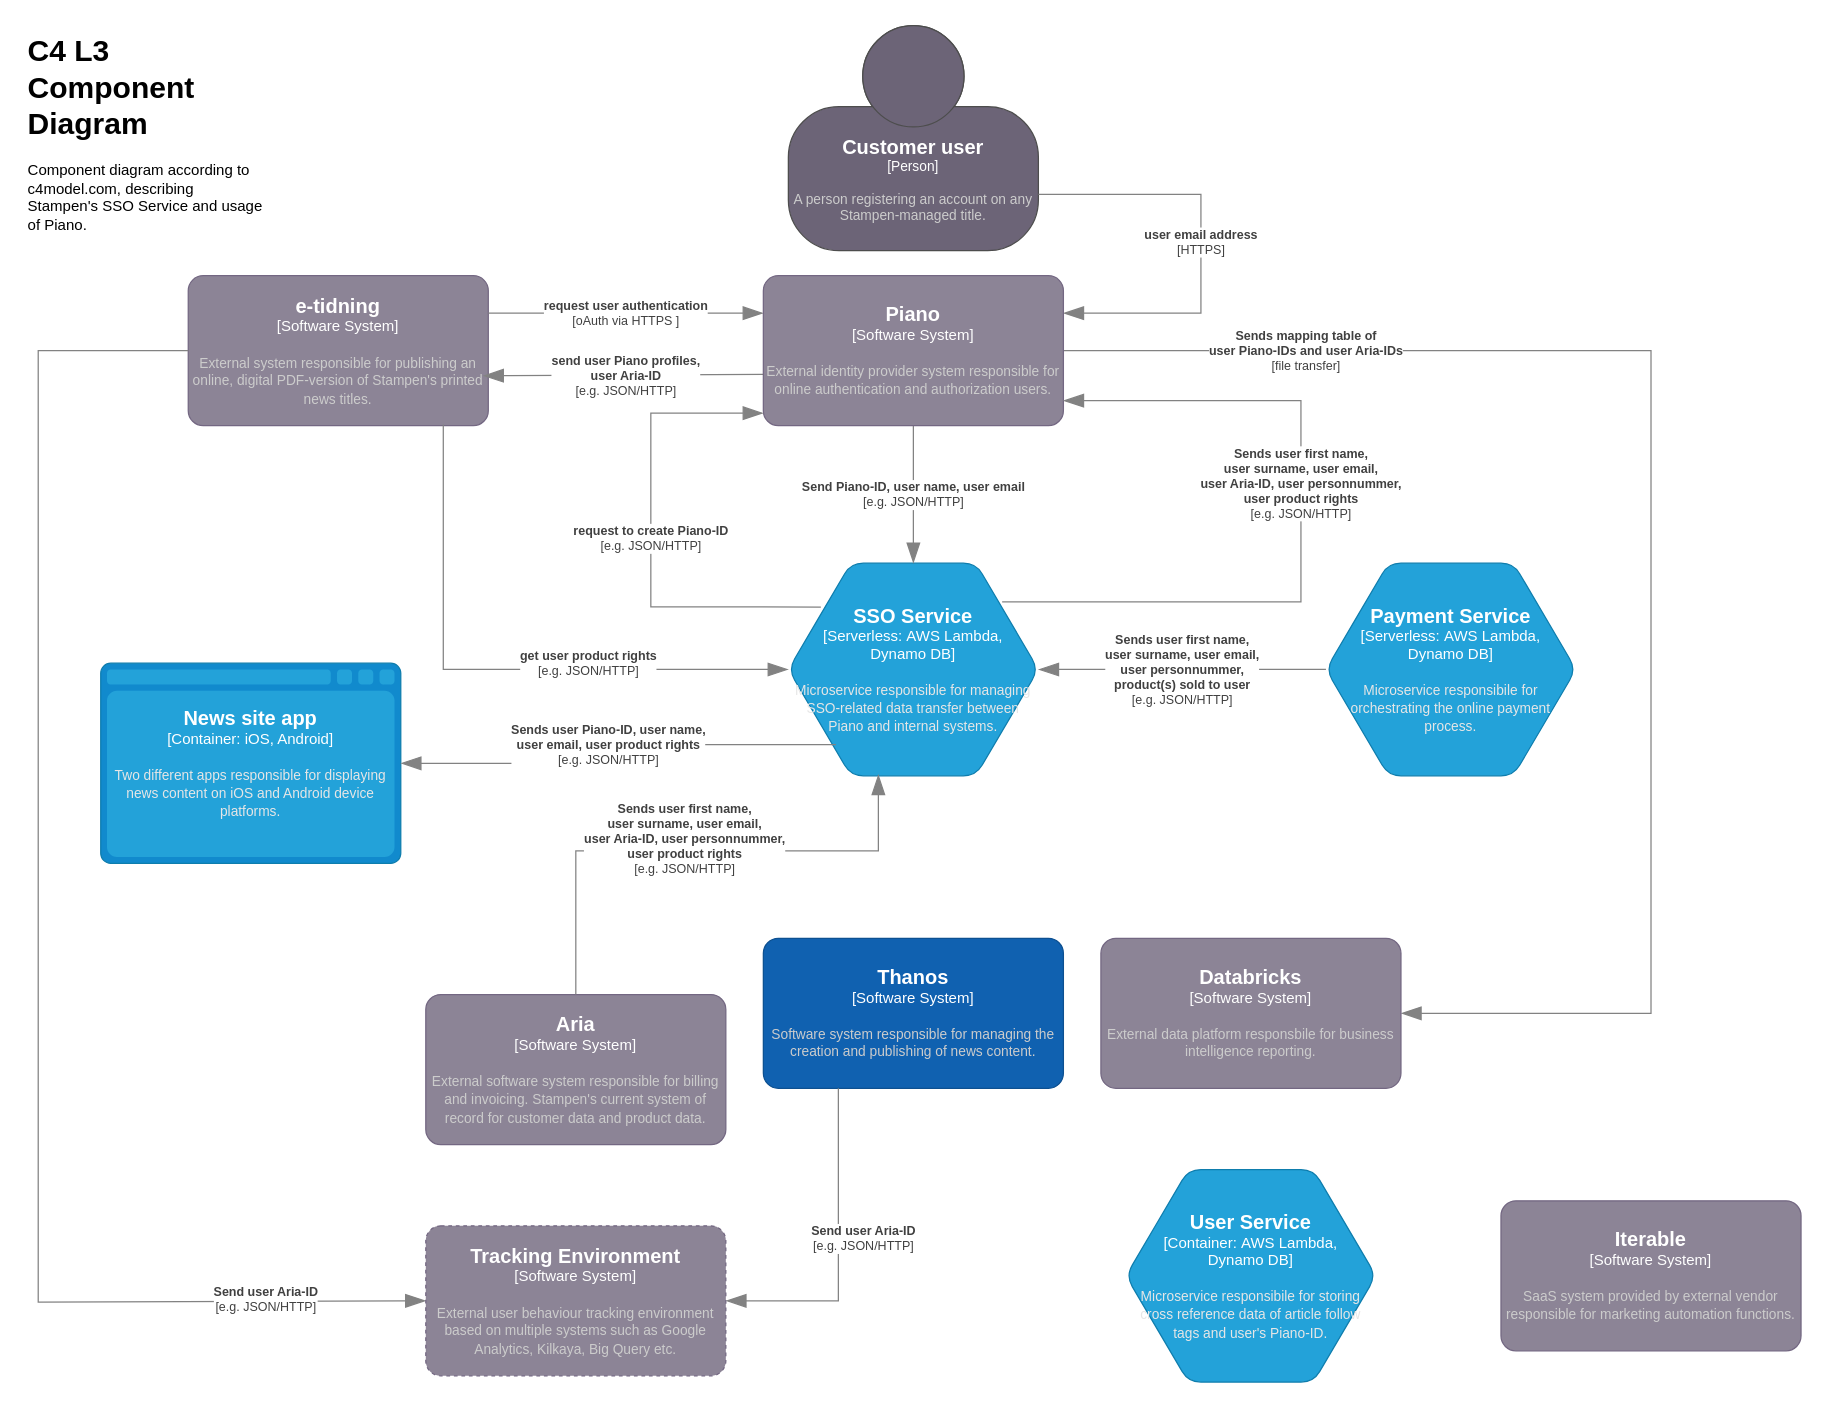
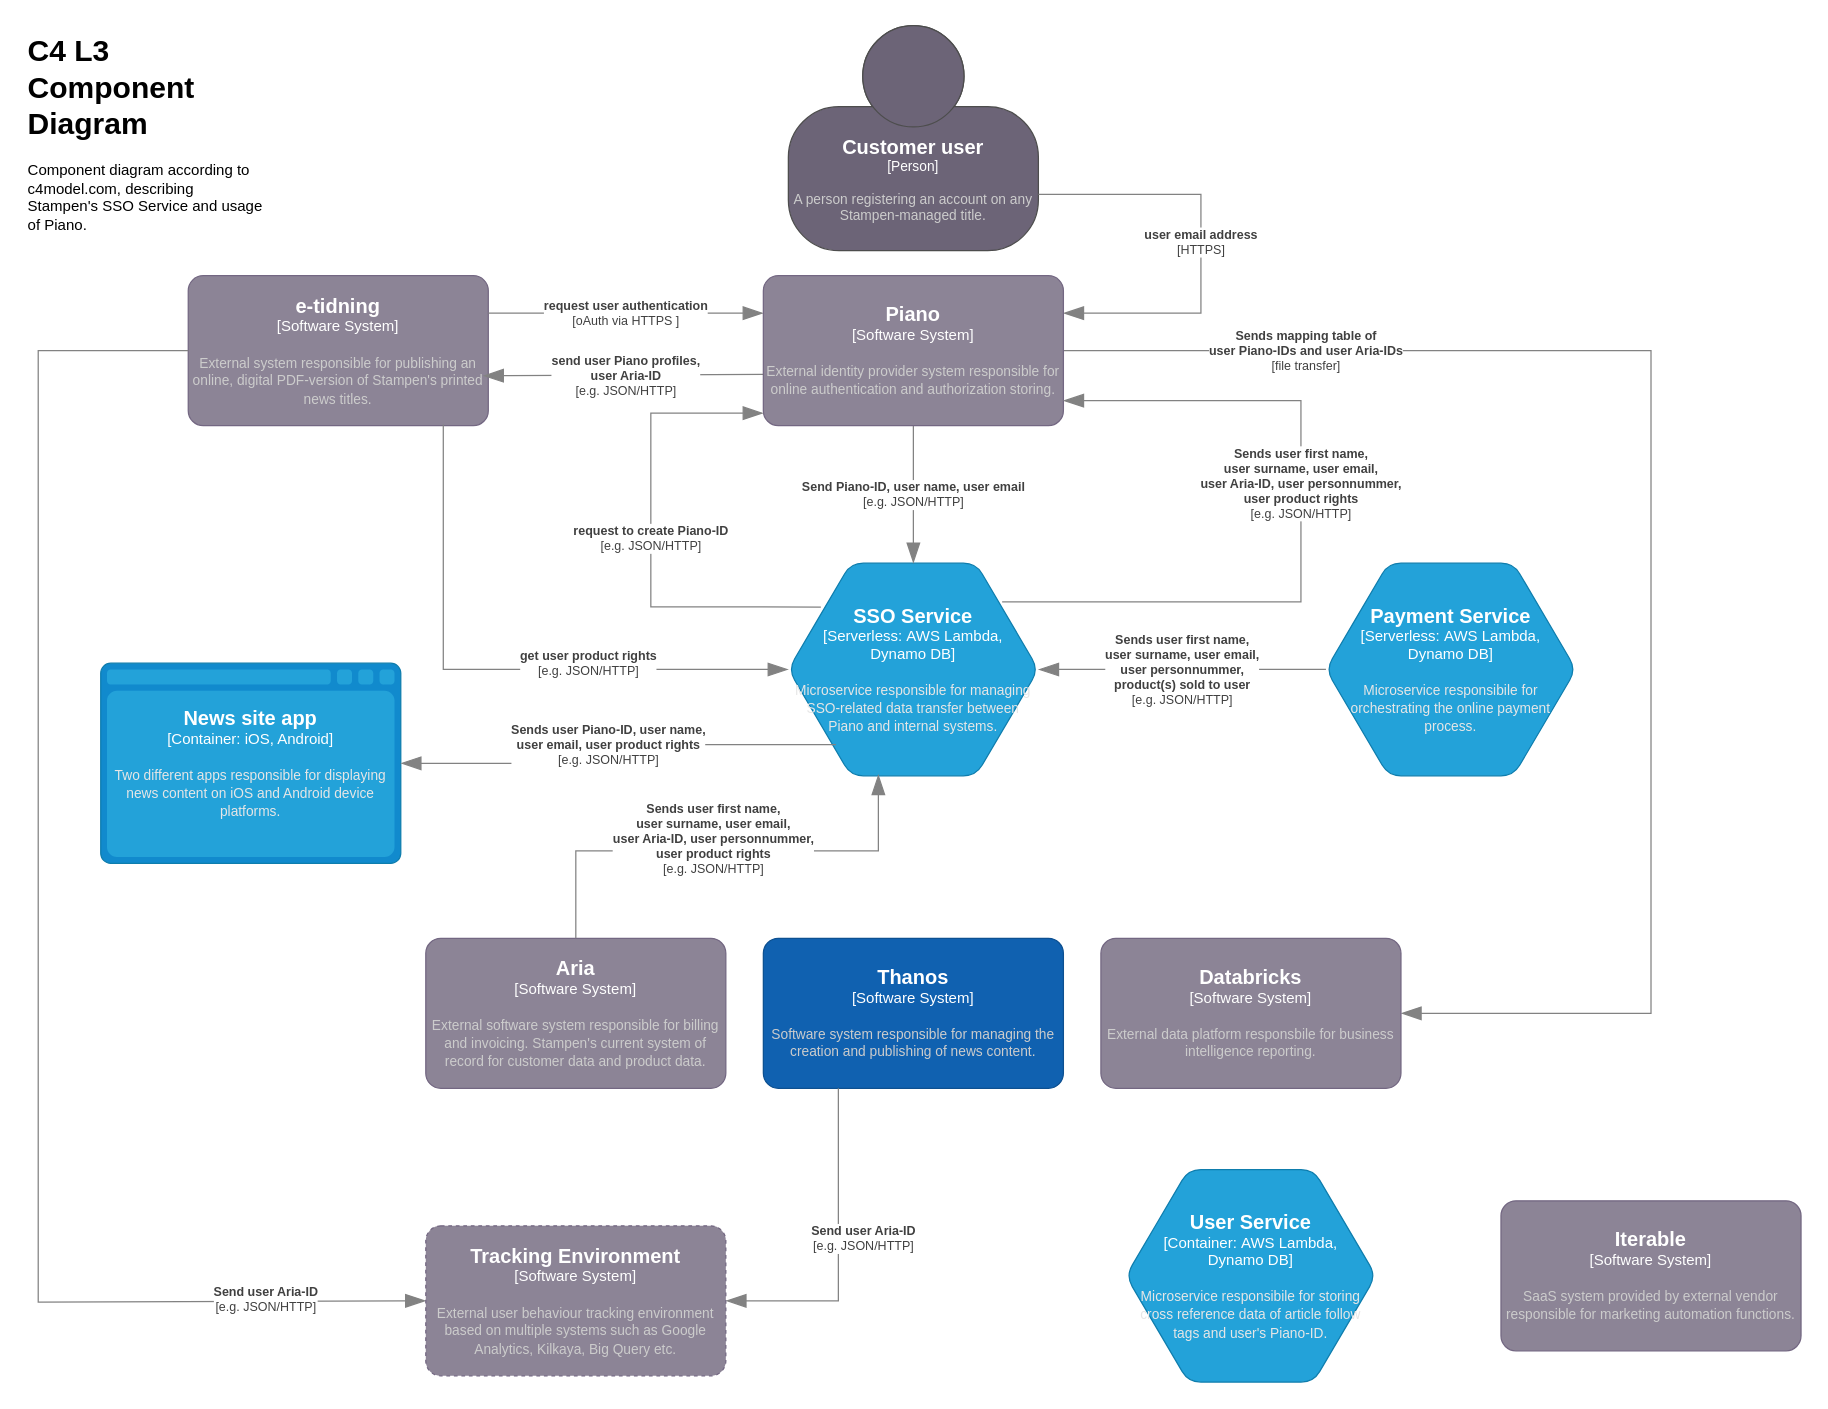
(913, 351) -> (913, 351)
(576, 1069) -> (576, 1013)
